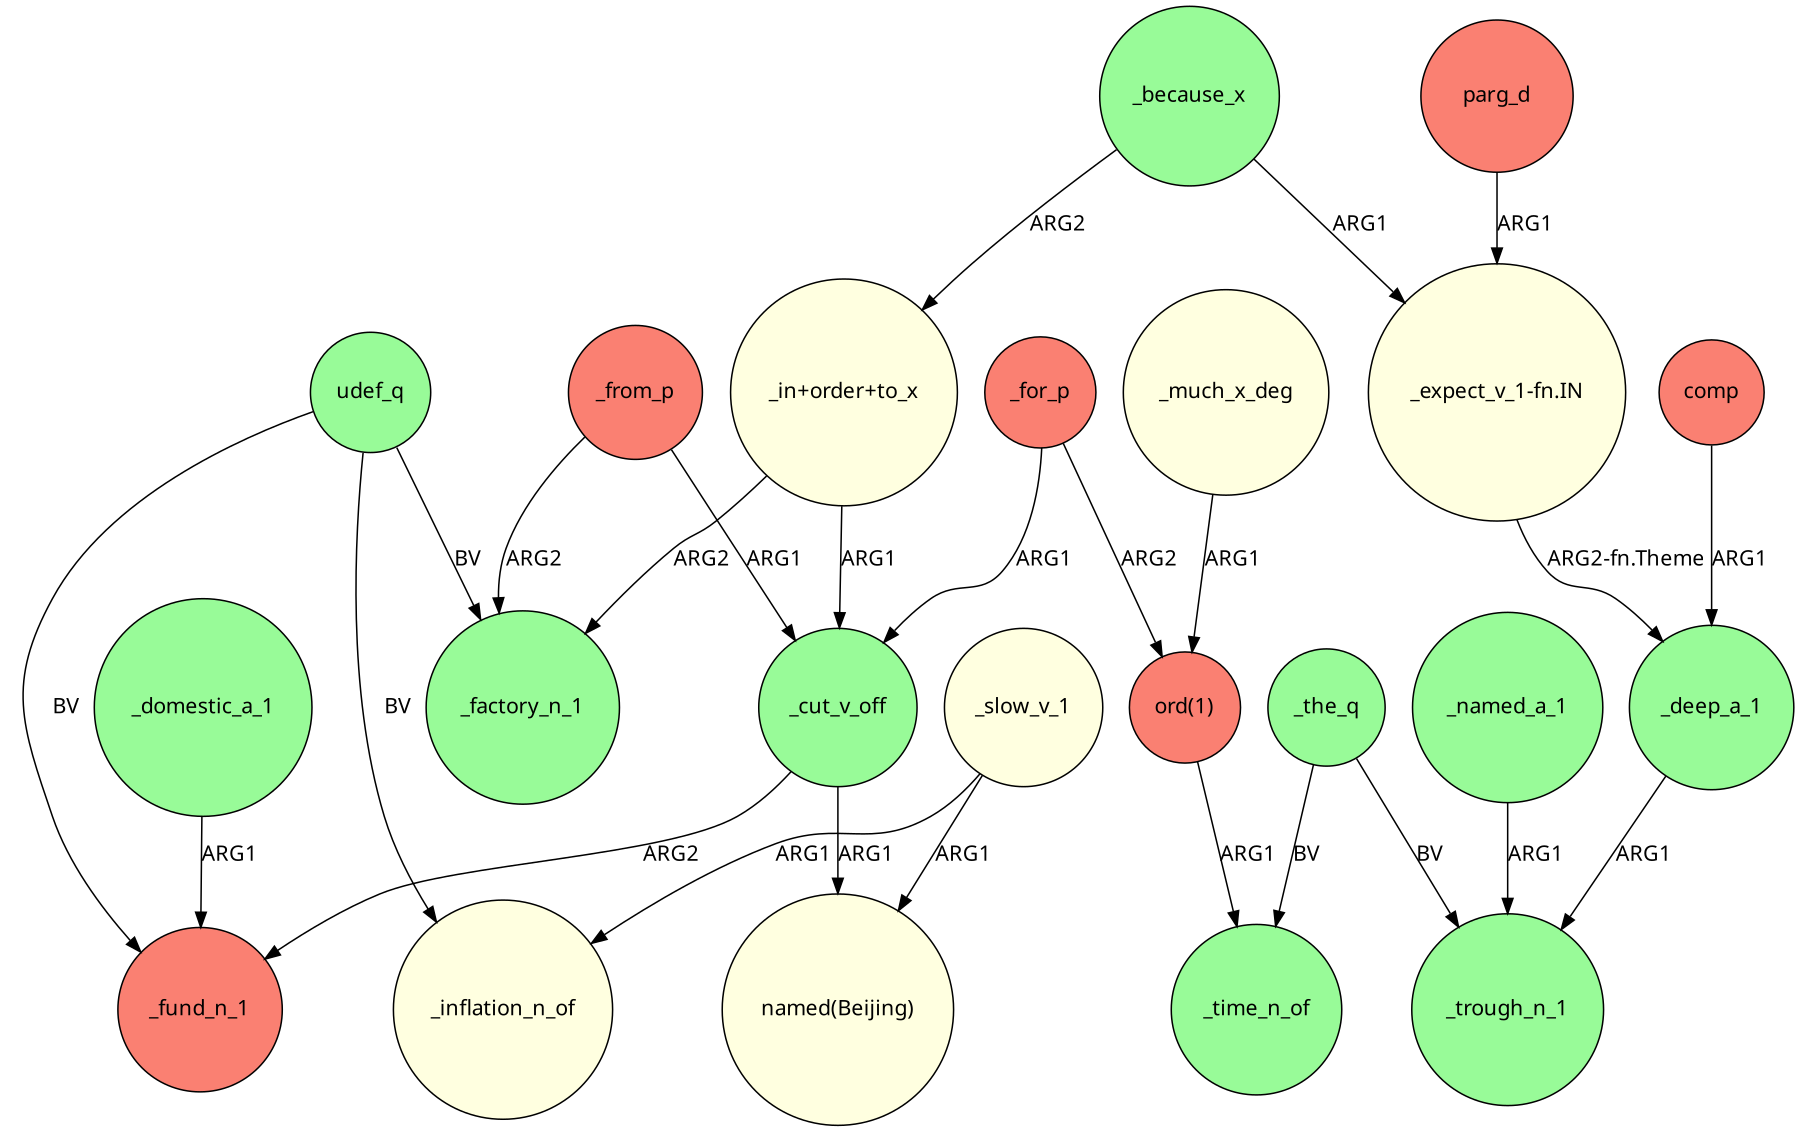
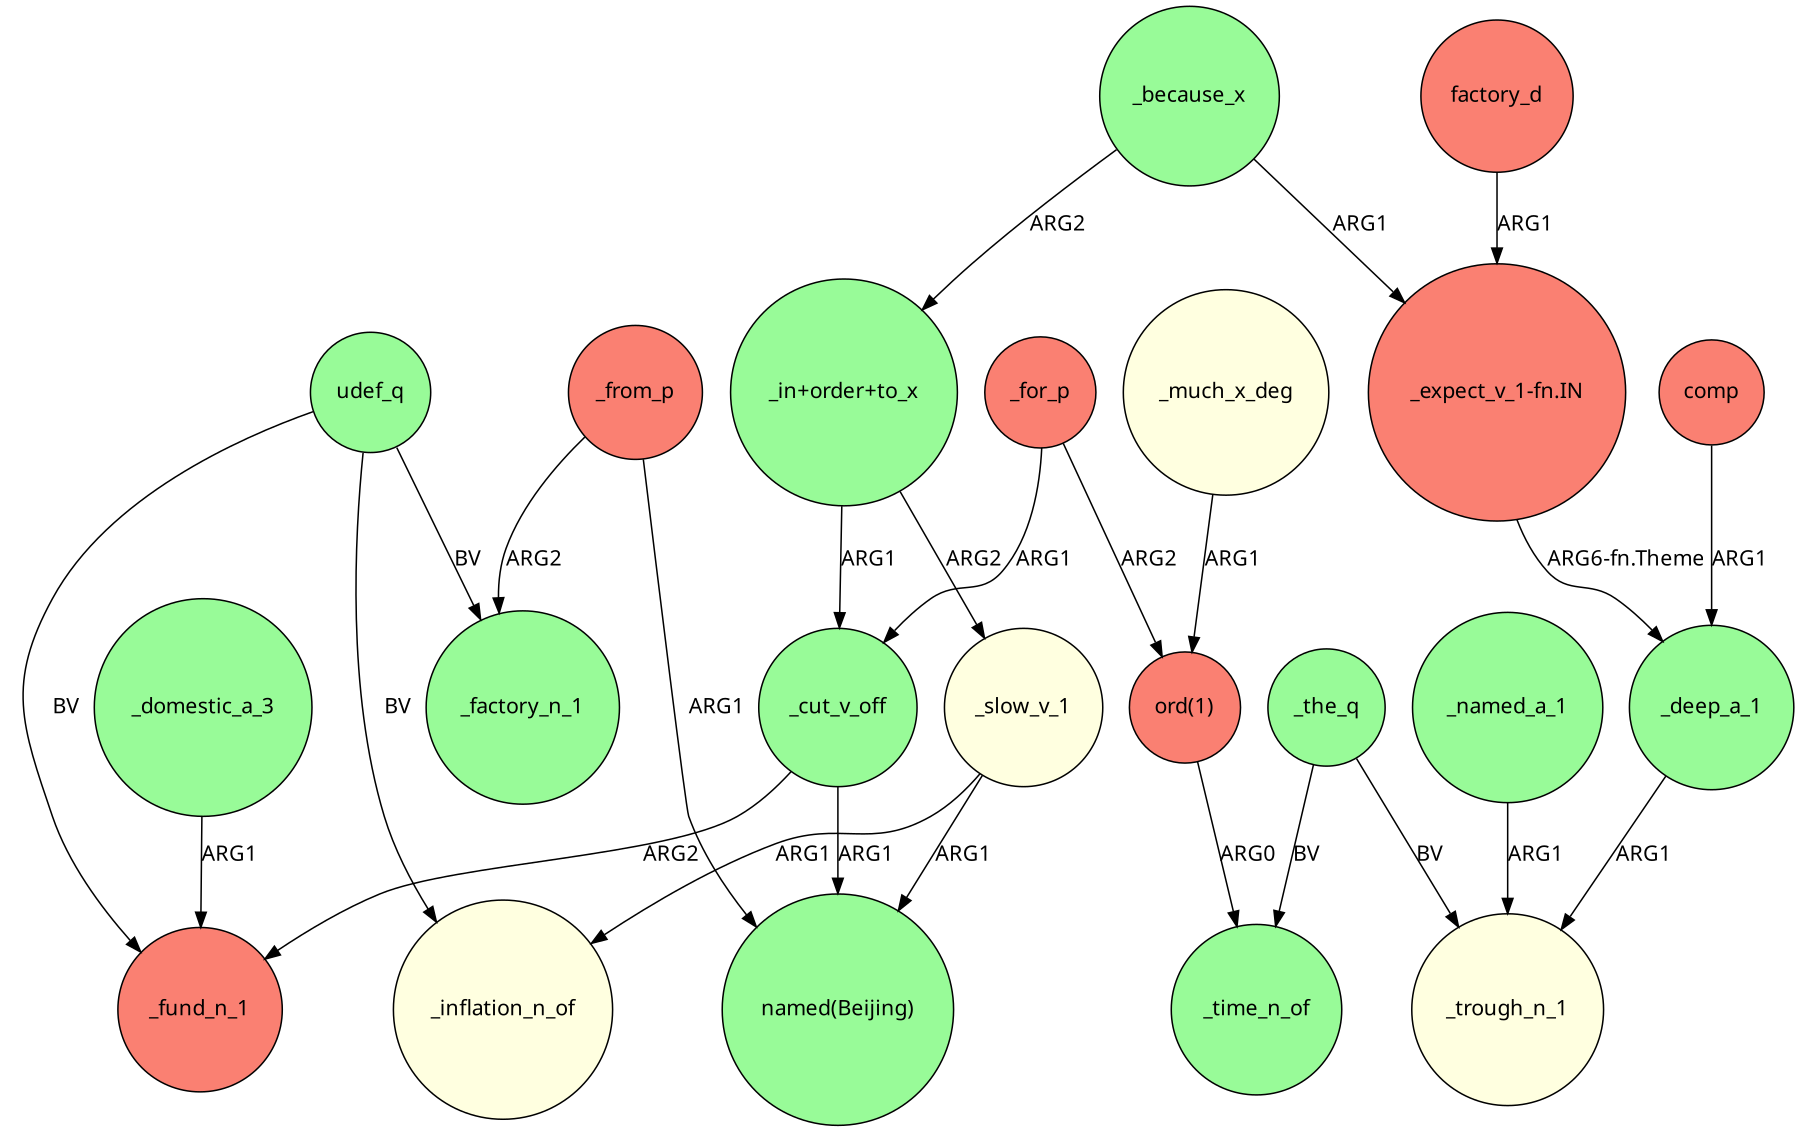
(1497, 96) -> (1497, 96)
(844, 392) -> (844, 392)
(1497, 392) -> (1497, 392)
(729, 539) -> (672, 695)
(678, 545) -> (938, 558)
(1626, 560) -> (1626, 560)
(203, 708) -> (203, 708)
(1248, 855) -> (1248, 855)
(838, 1010) -> (838, 1010)
(1508, 1010) -> (1508, 1010)
